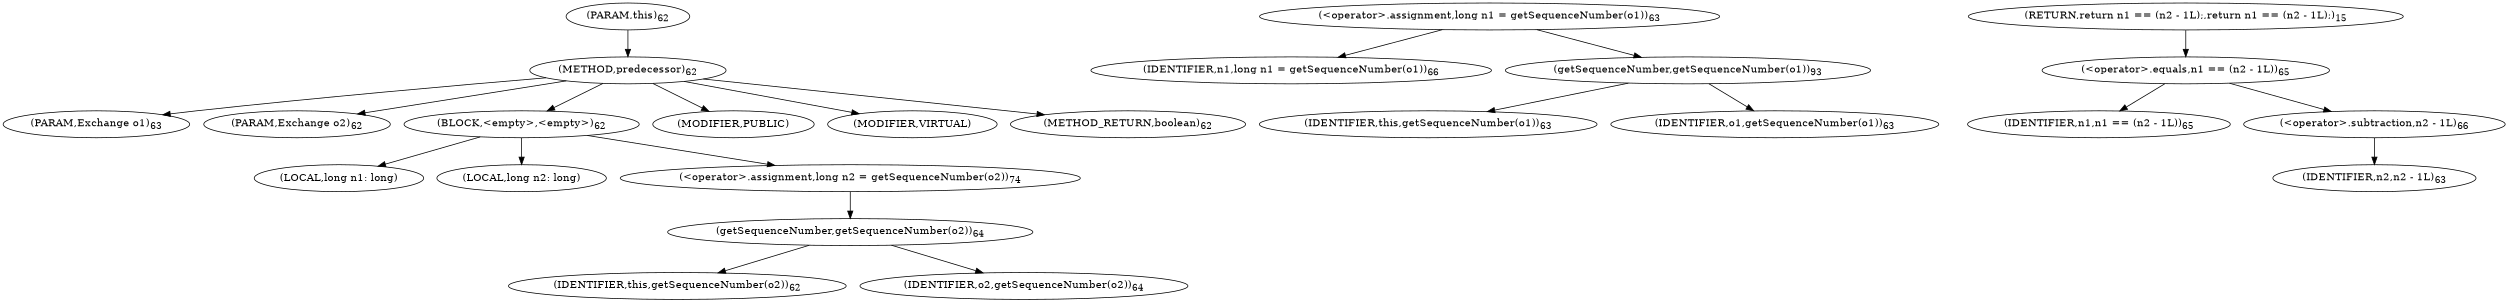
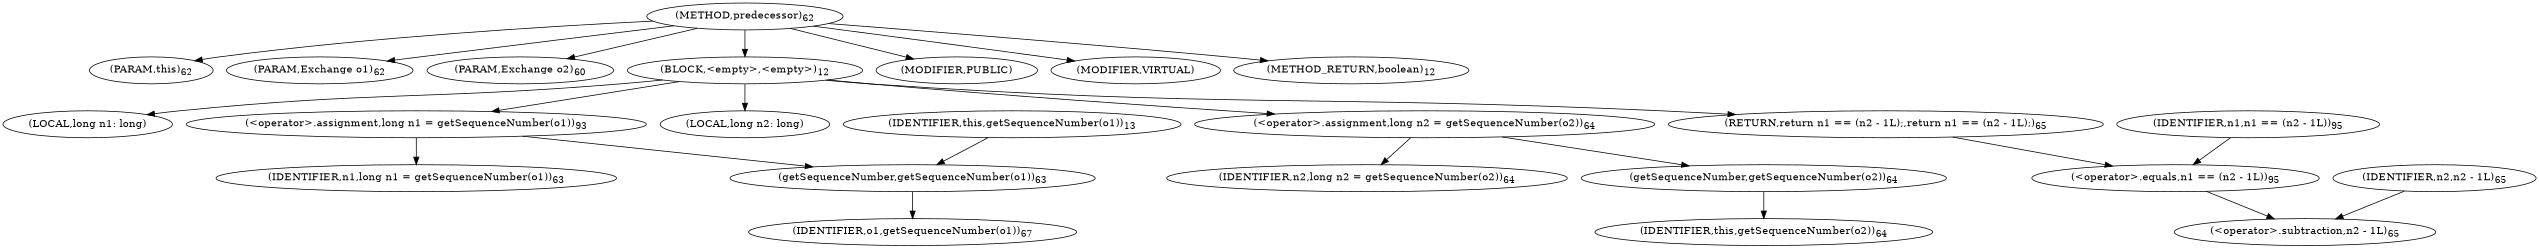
(1655, 15) -> (581, 123)
(2341, 15) -> (2041, 123)
(628, 40) -> (427, 36)
(1433, 69) -> (559, 177)
(1816, 69) -> (1041, 177)
(2284, 69) -> (2274, 177)
(2146, 95) -> (2215, 149)
none -> (589, 96)
(1562, 97) -> (966, 149)
none -> (1277, 100)
(156, 123) -> (380, 69)
(357, 123) -> (580, 69)
(600, 123) -> (824, 69)
(1207, 123) -> (1430, 69)
(1546, 123) -> (1130, 123)
(1889, 123) -> (1027, 231)
(2188, 123) -> (2337, 123)
(2463, 123) -> (2394, 231)
(2374, 148) -> (2374, 204)
(1015, 177) -> (1590, 123)
(2441, 177) -> (2501, 177)
none -> (1367, 178)
(795, 285) -> (1882, 231)
(1024, 286) -> none
